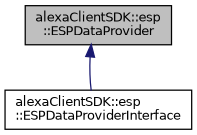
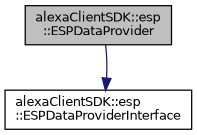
(90, 74) -> (107, 61)
